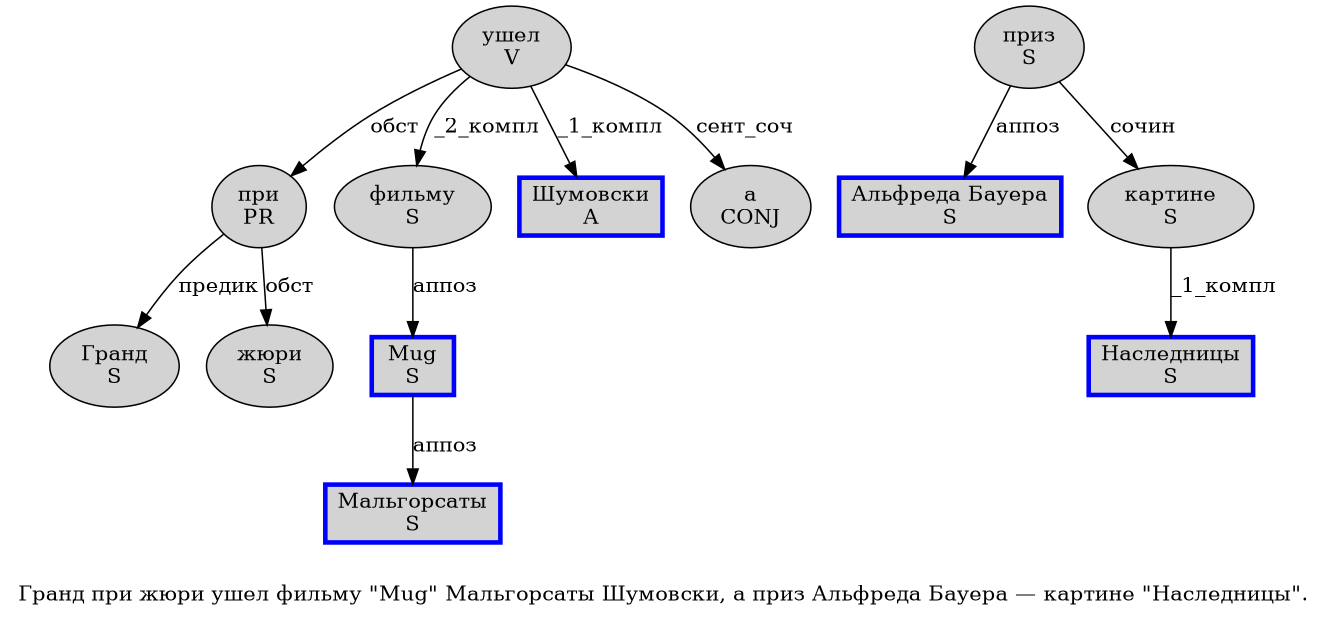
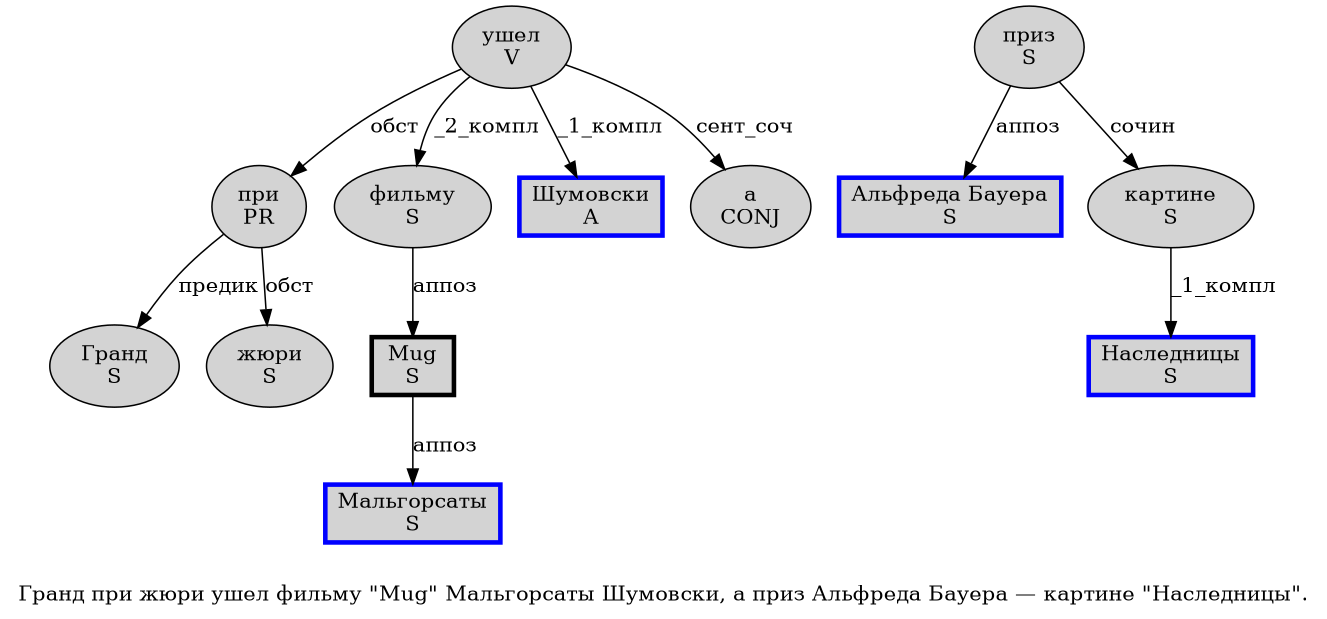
(413, 366) -> (413, 366)
